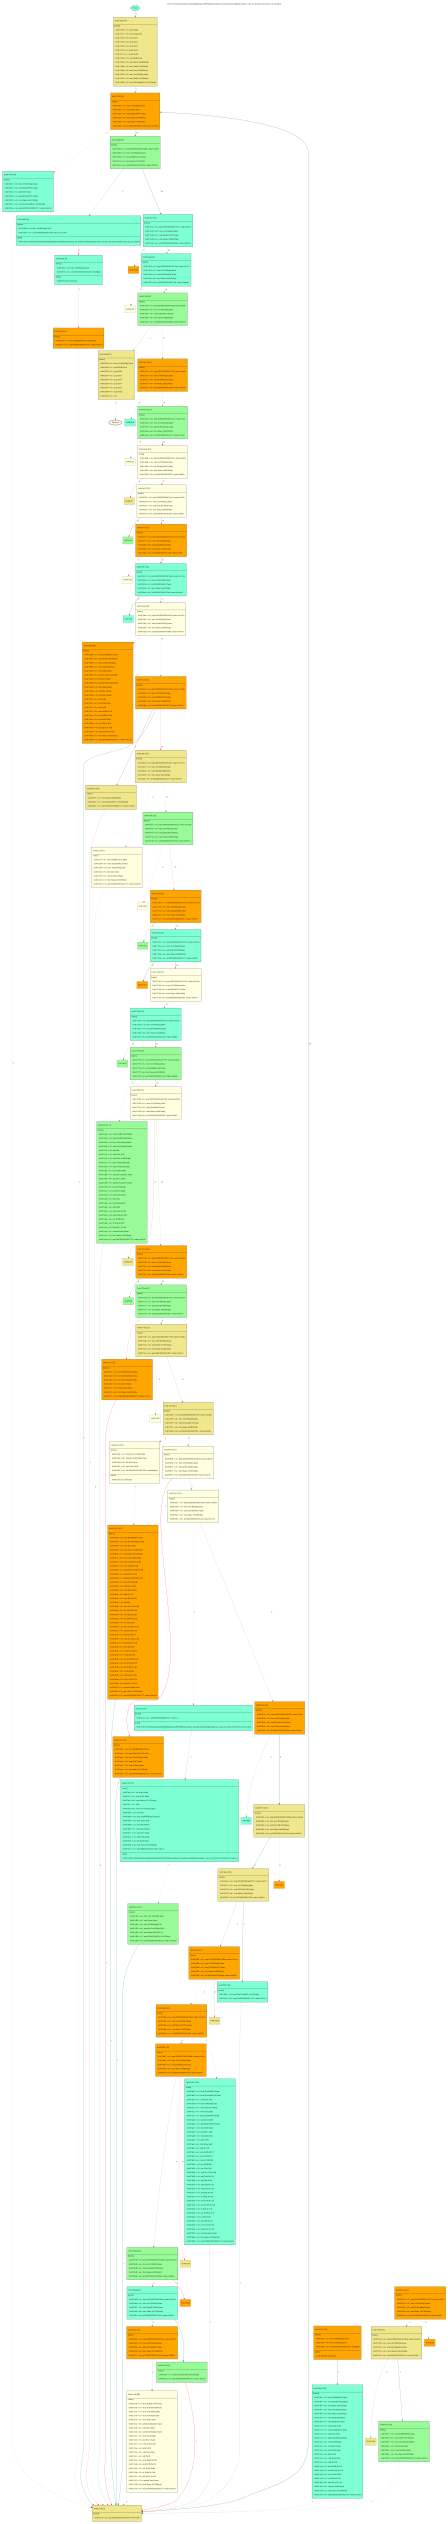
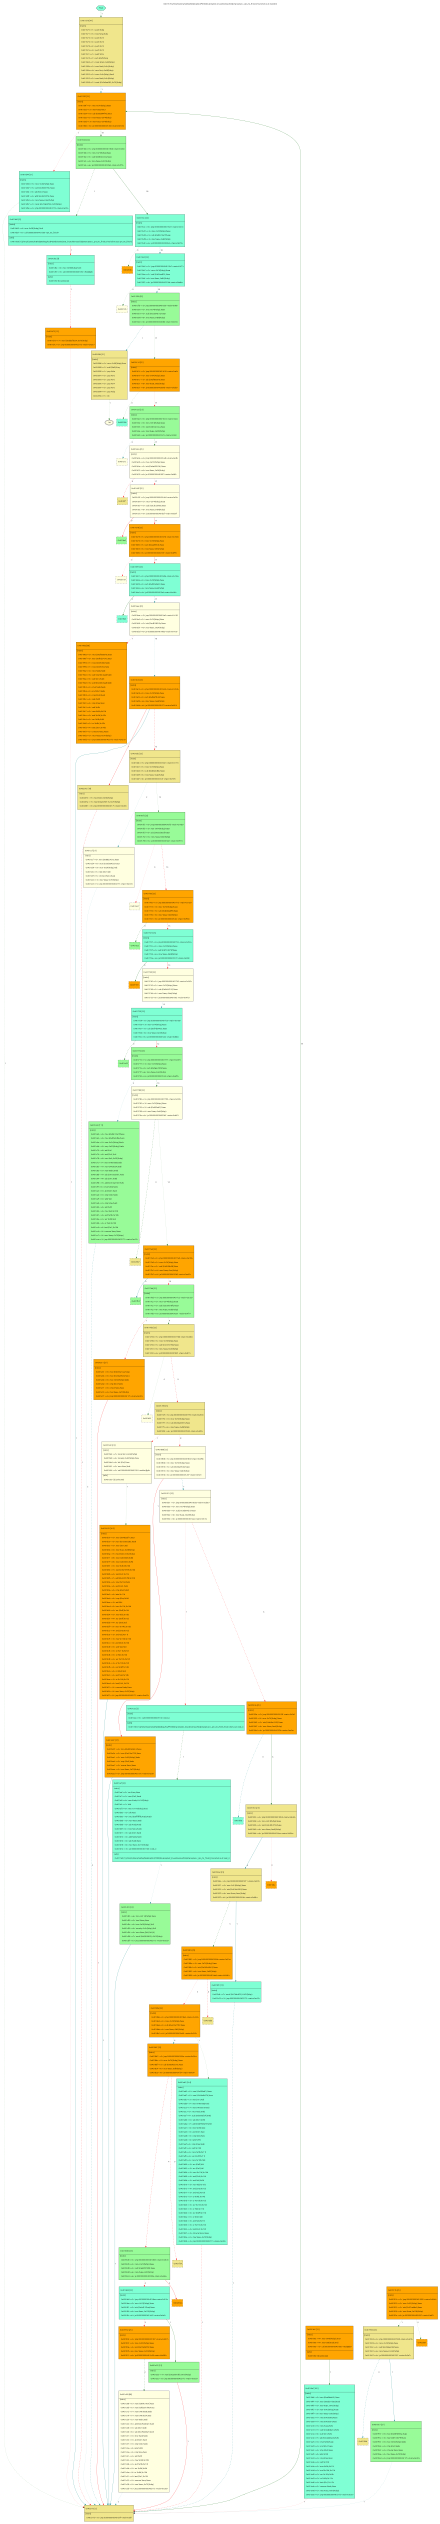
(115, 423) -> (109, 423)
